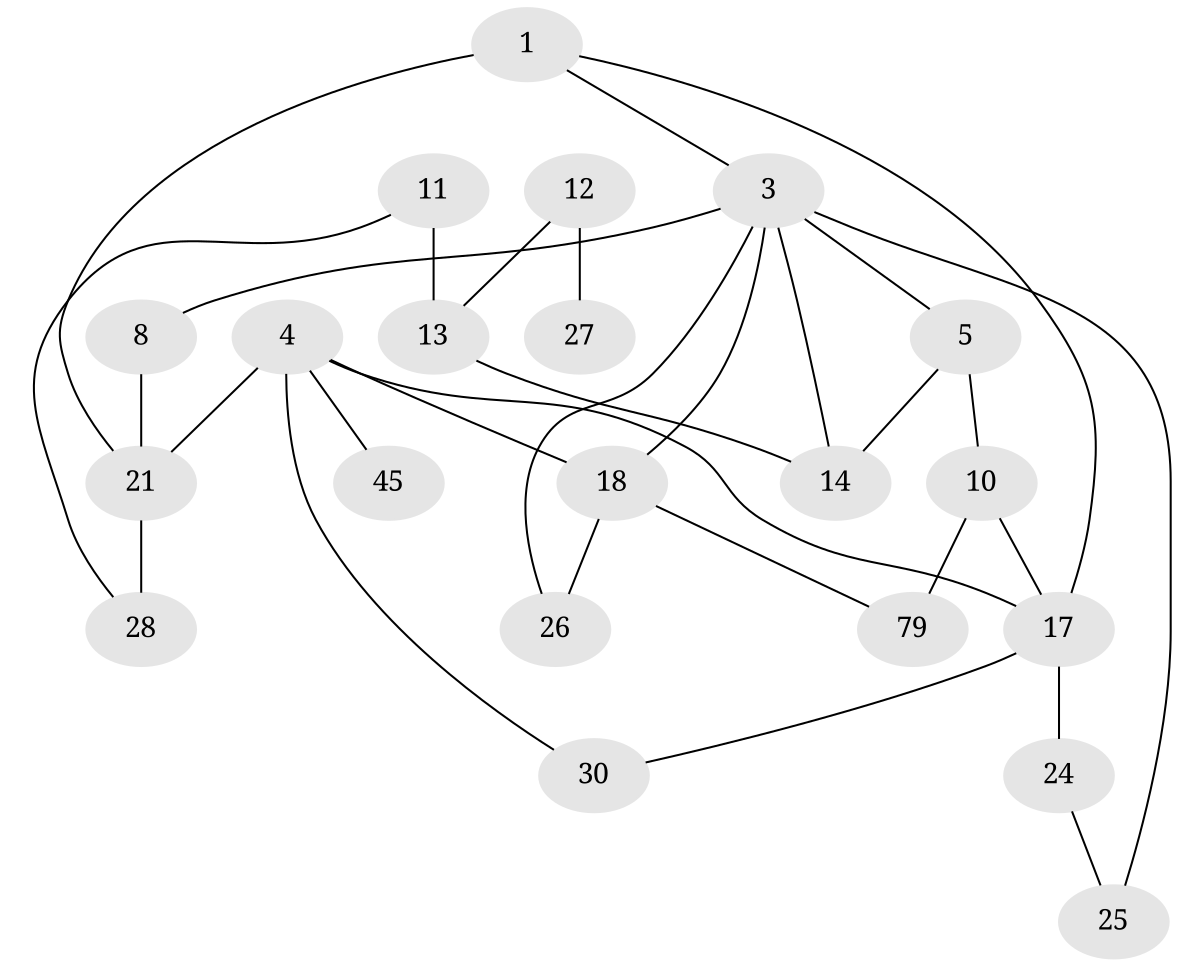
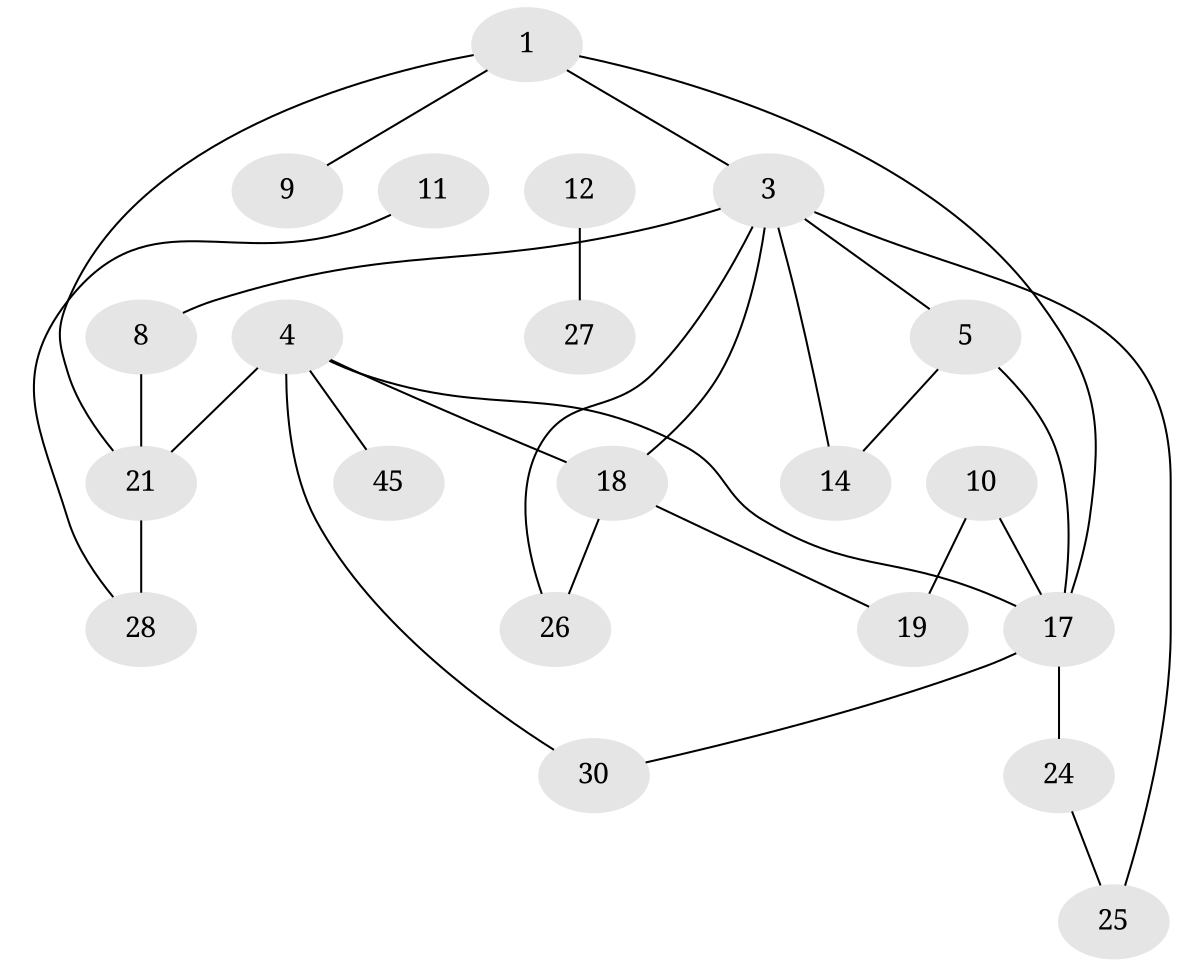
none -> (287, 191)
(434, 337) -> none
(974, 410) -> (1062, 471)
(913, 629) -> (913, 629)
